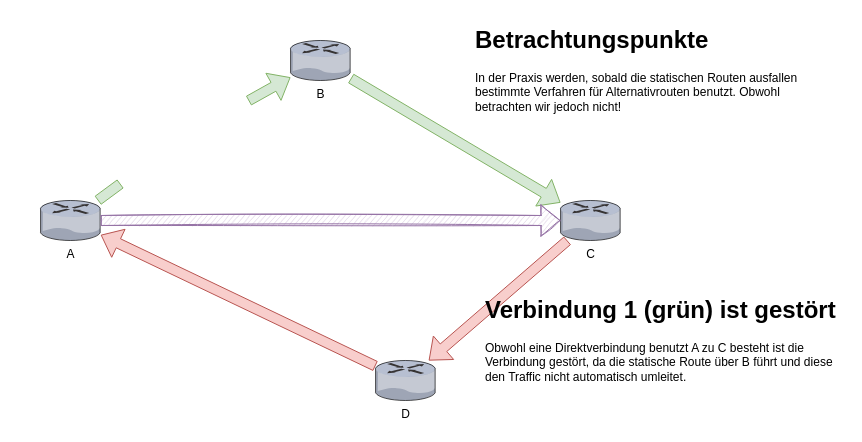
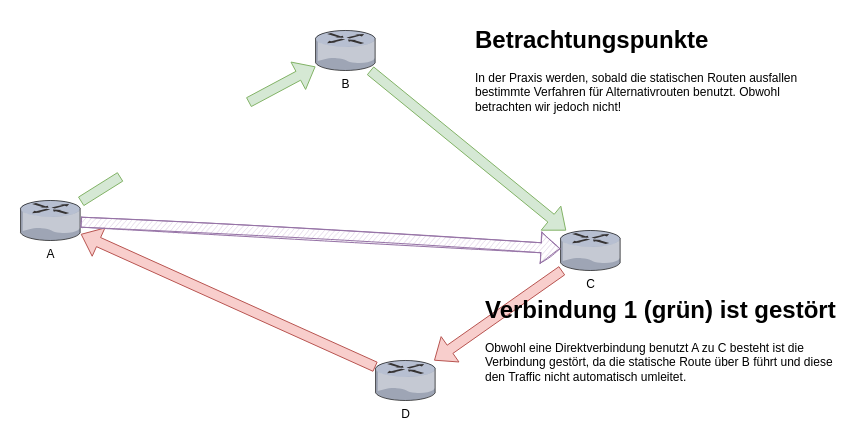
(321, 61) -> (346, 51)
(71, 221) -> (51, 221)
(591, 221) -> (591, 251)
